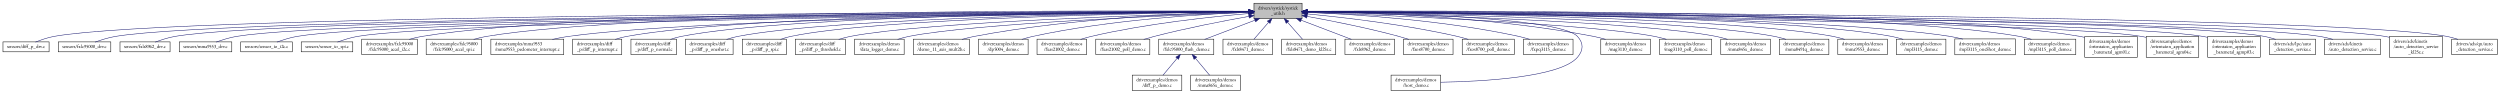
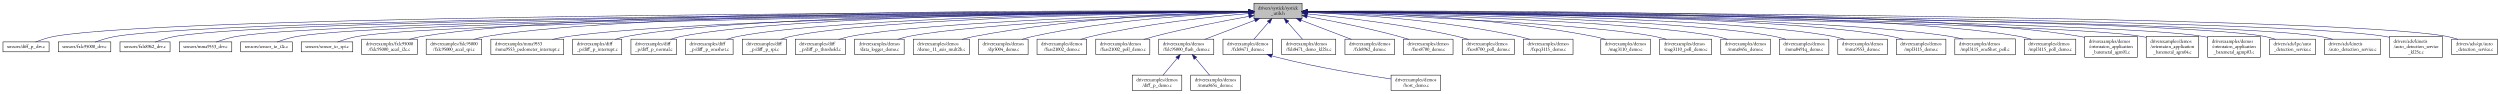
(1578, 37) -> (1331, 69)
(1985, 47) -> (1985, 47)
